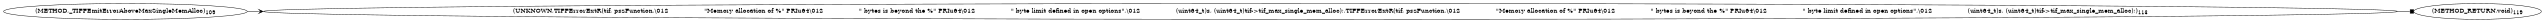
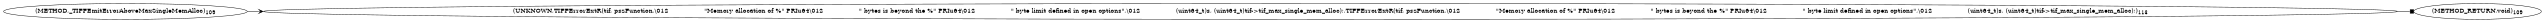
(2518, 11) -> (2518, 11)
